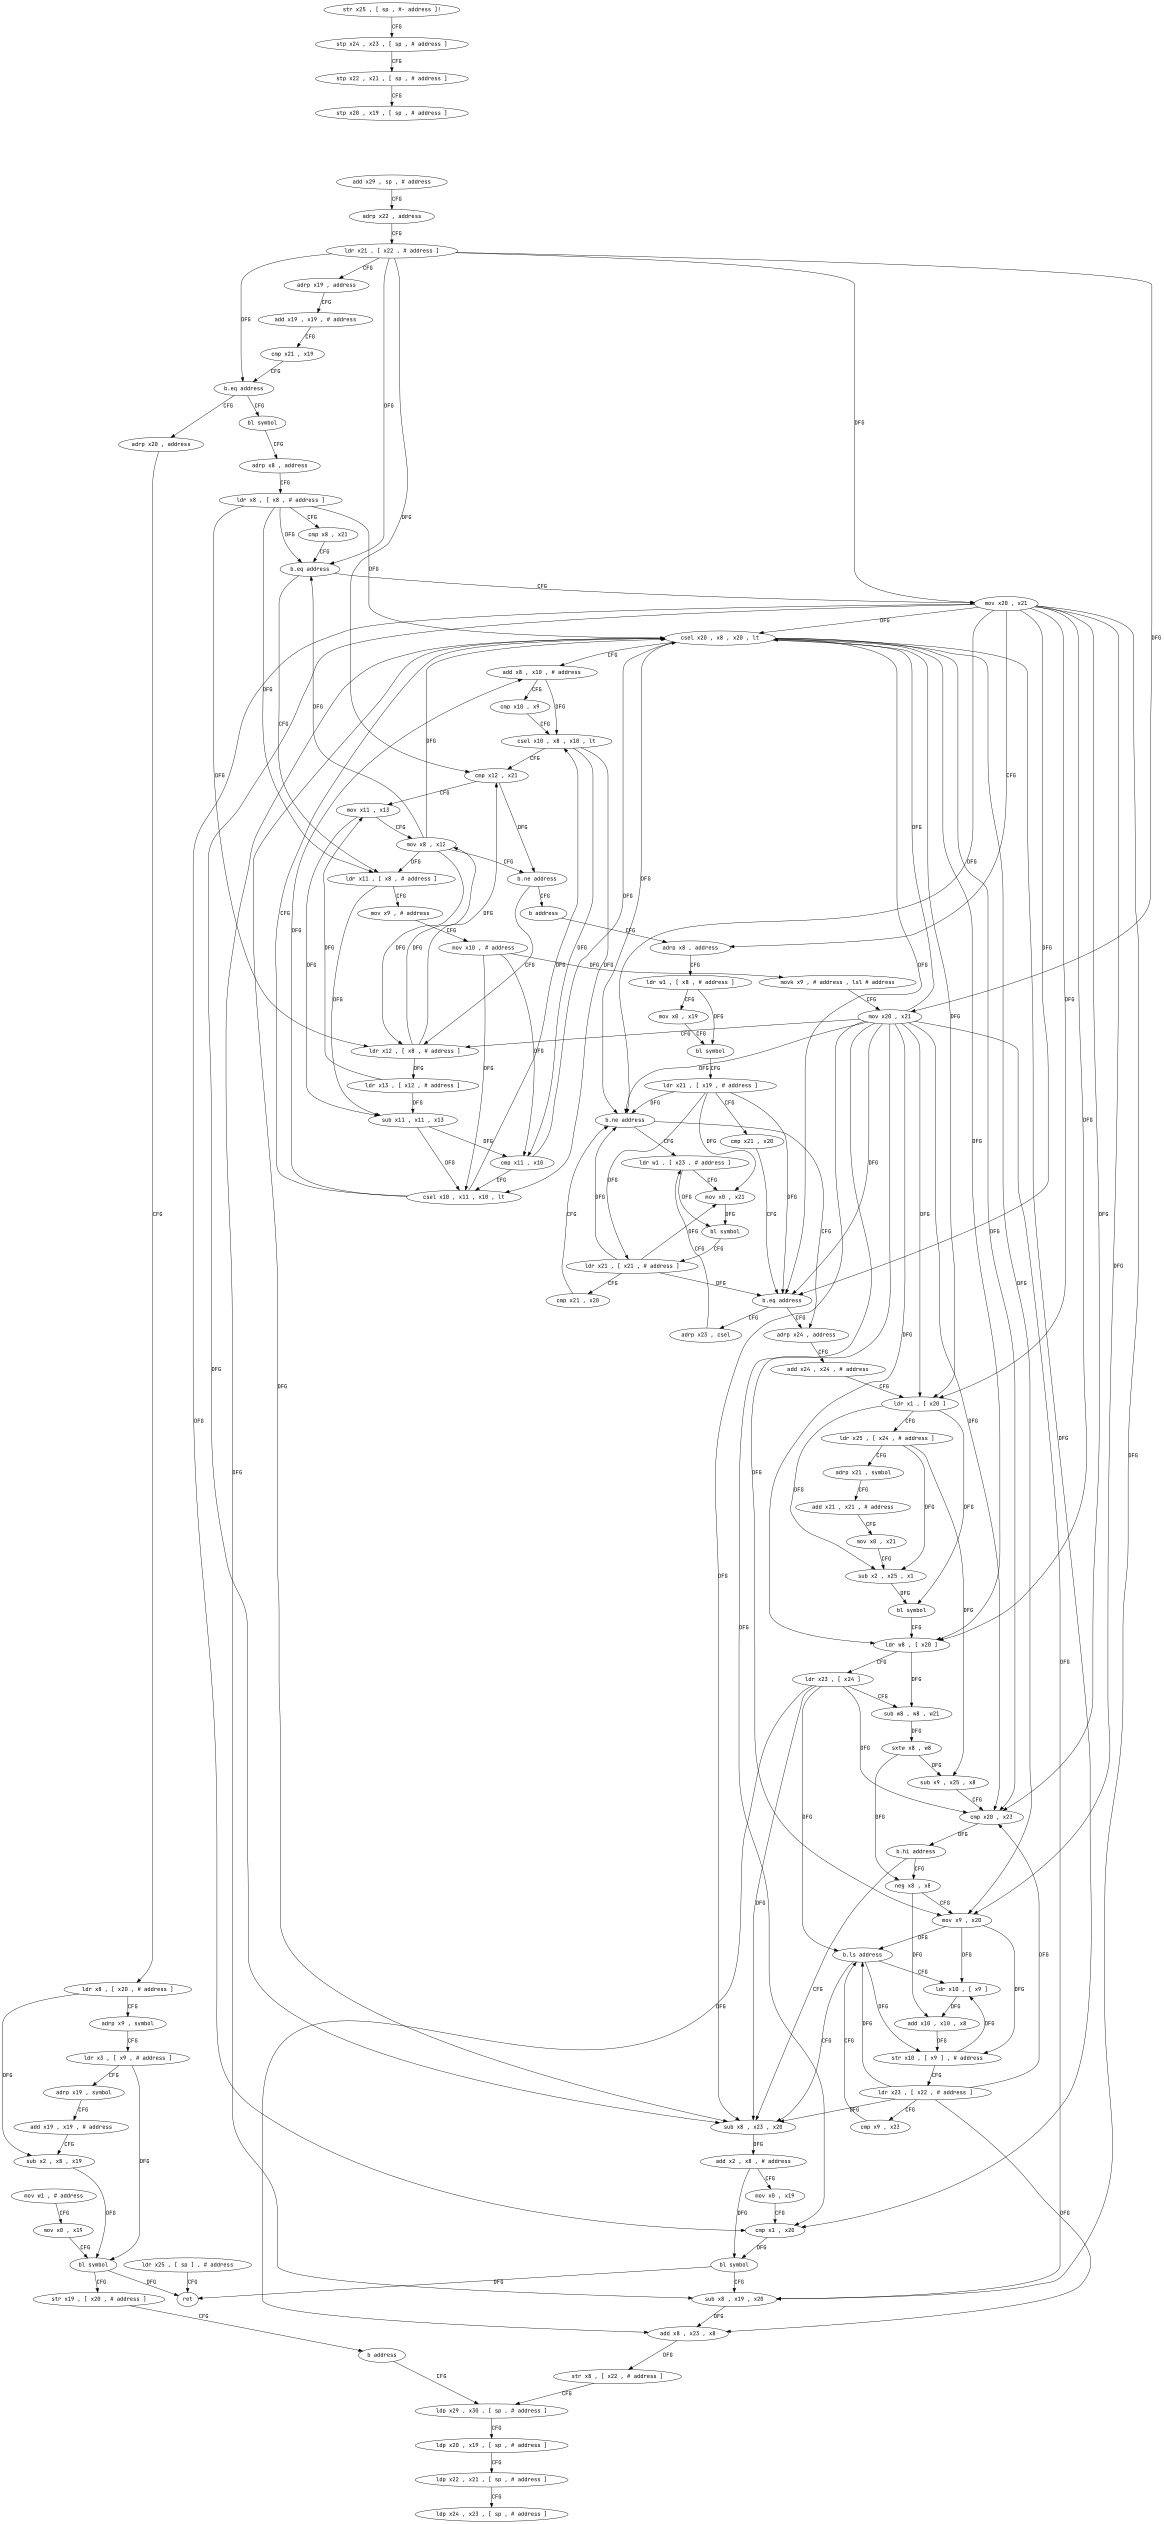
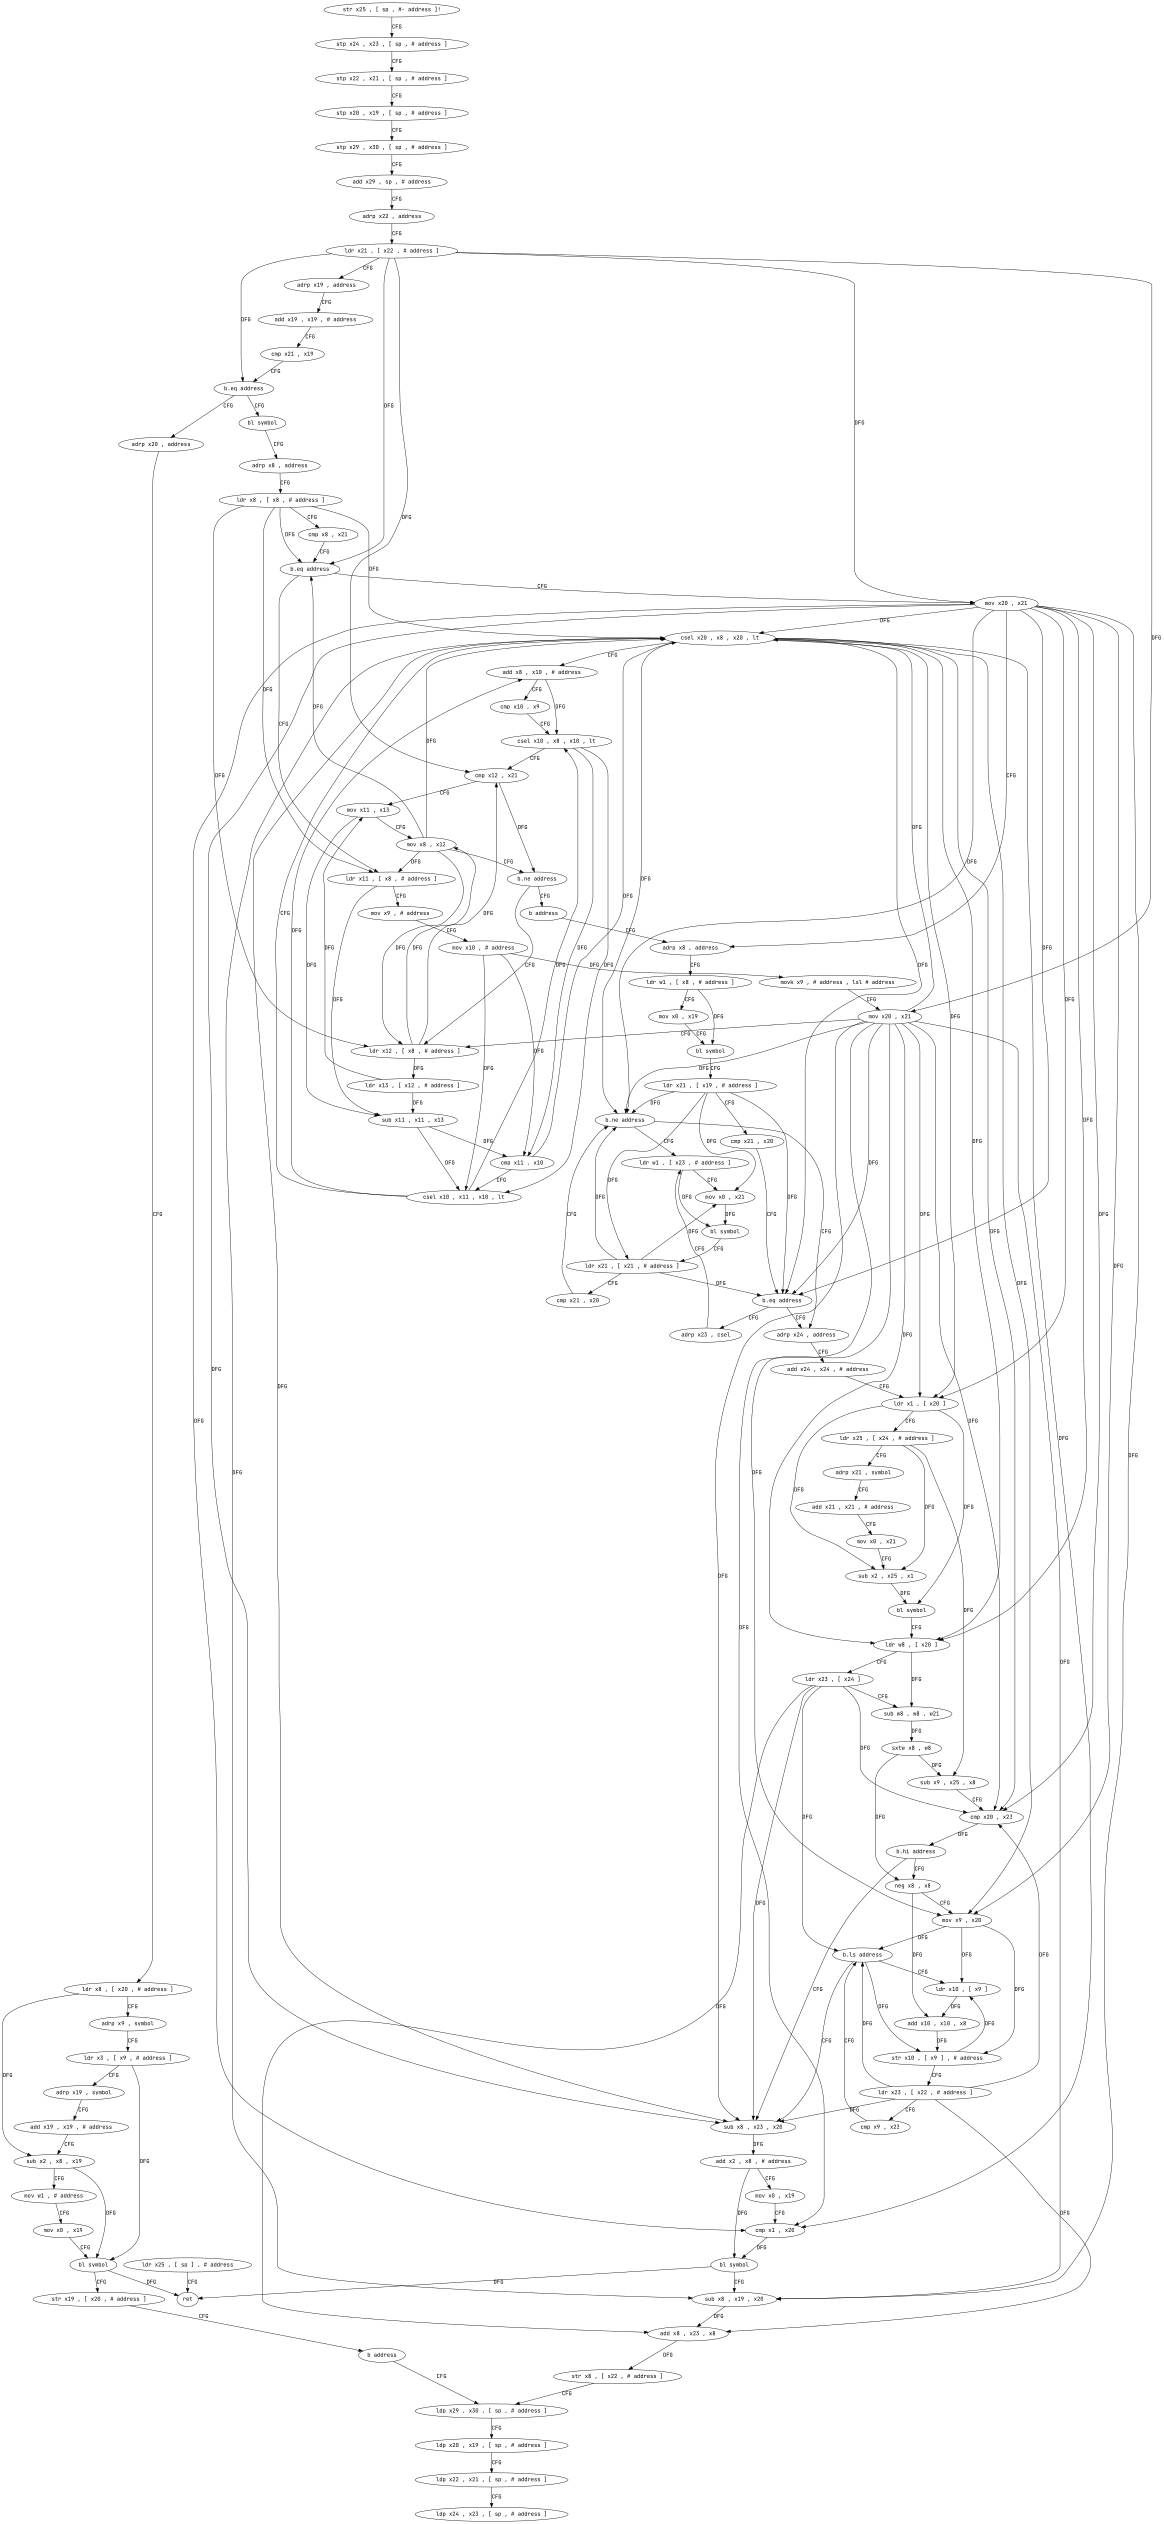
none -> (392, 148)
none -> (54, 2177)
